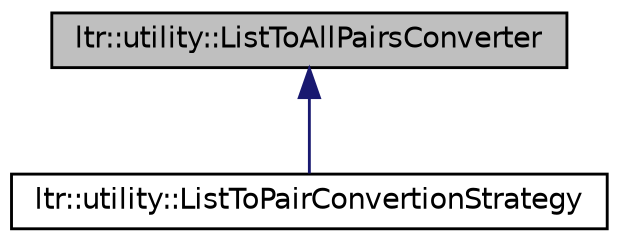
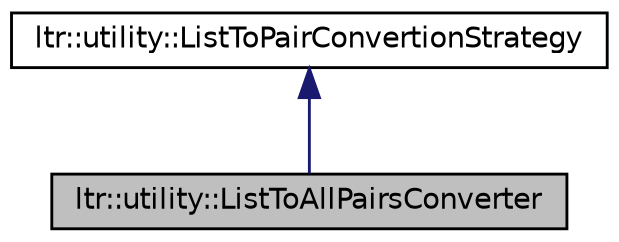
(309, 136) -> (309, 136)
